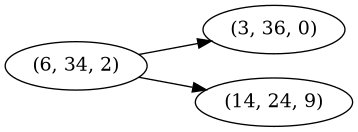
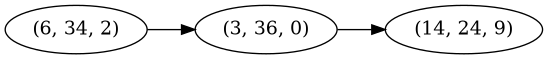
(166, 82) -> (355, 30)
